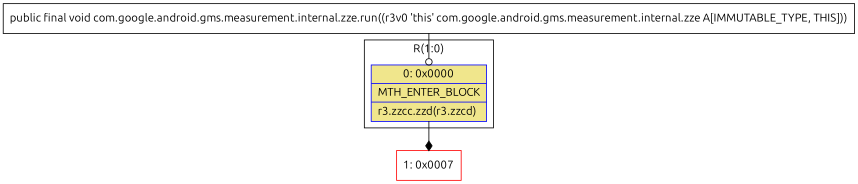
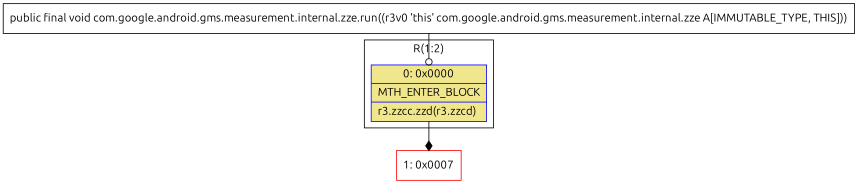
(429, 49) -> (429, 49)
